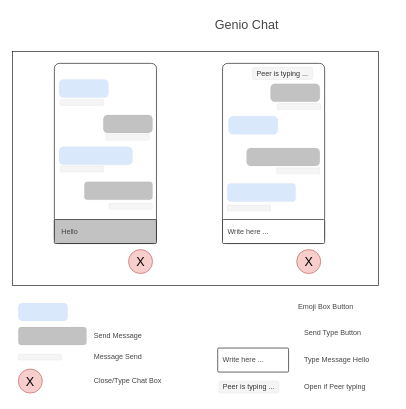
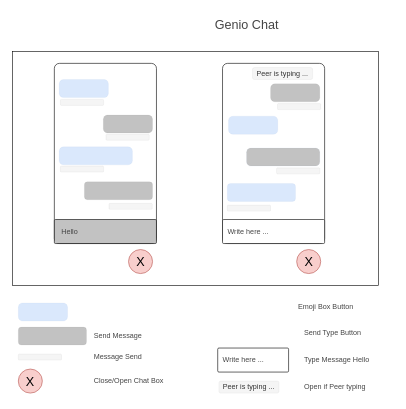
(129, 381) -> (129, 381)
